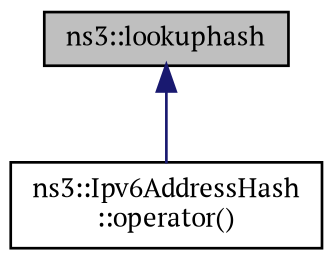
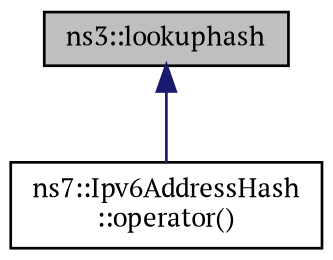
(166, 205) -> (166, 205)
